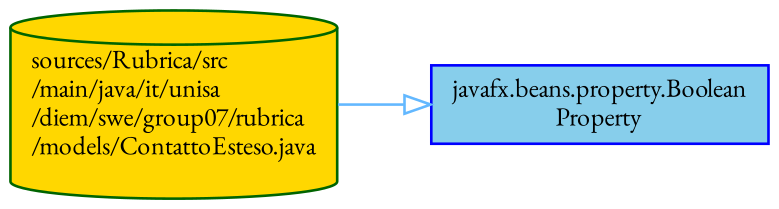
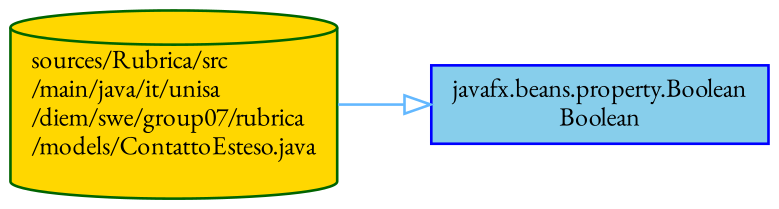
(600, 105) -> (600, 105)
